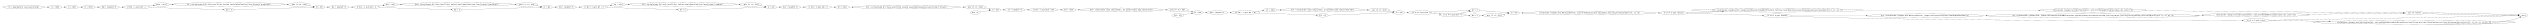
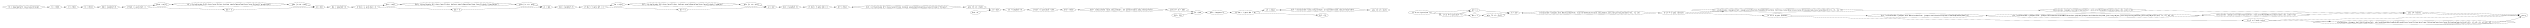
(1399, 13) -> none
